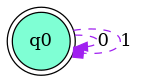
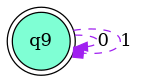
(41, 41) -> (41, 41)
